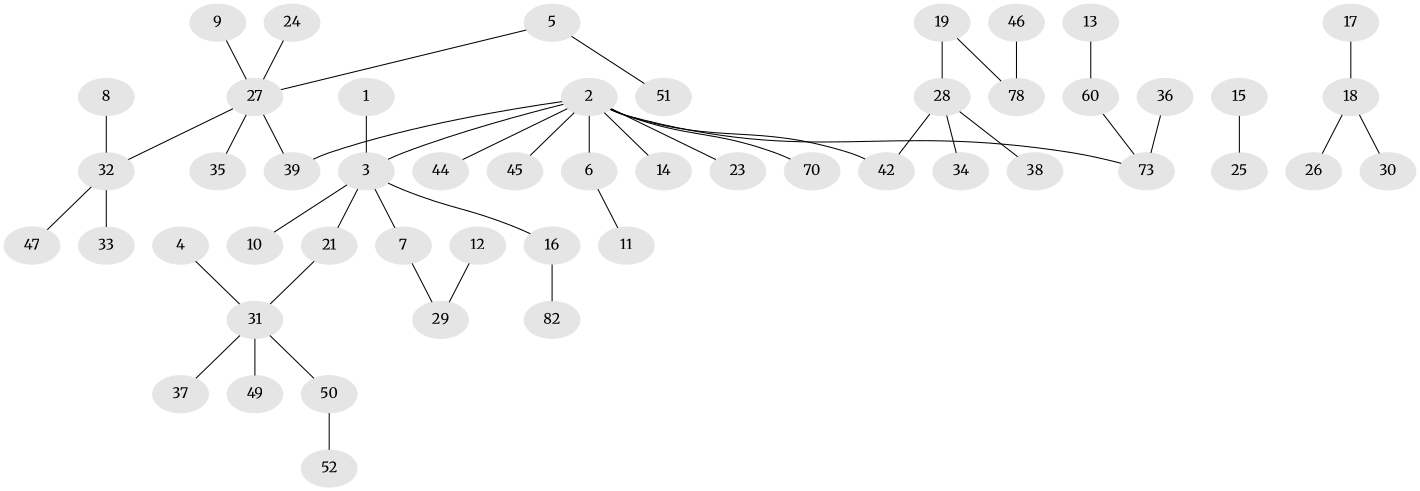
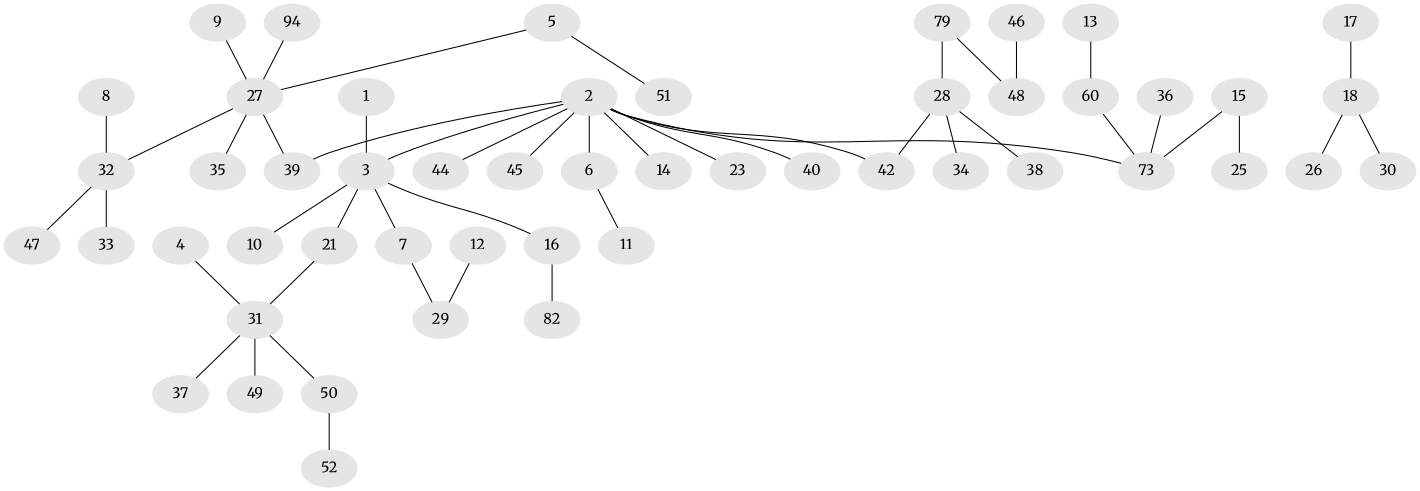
(292, 23) -> (292, 23)
(942, 23) -> (942, 23)
(1016, 97) -> (1016, 97)
none -> (1193, 134)
(812, 171) -> (812, 171)
